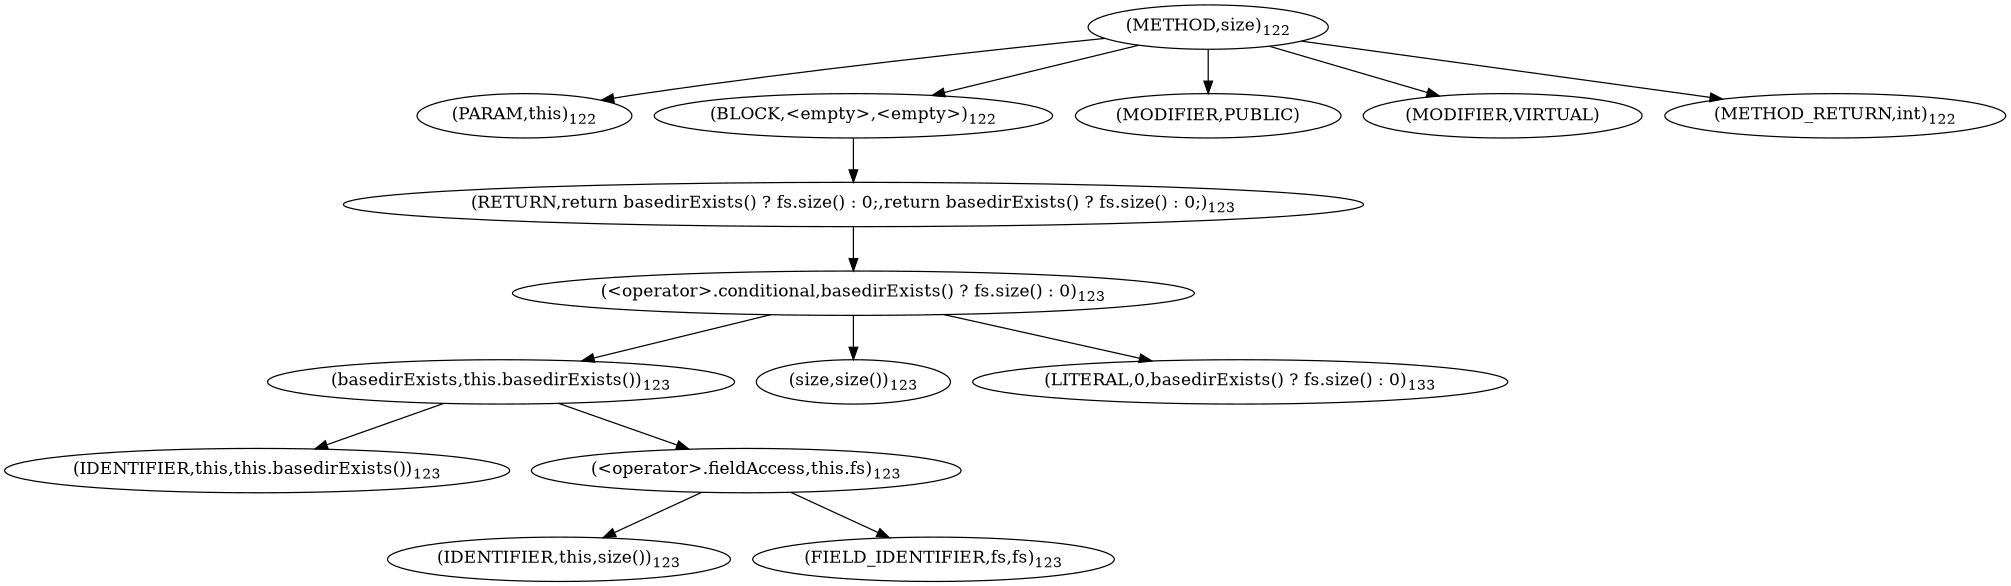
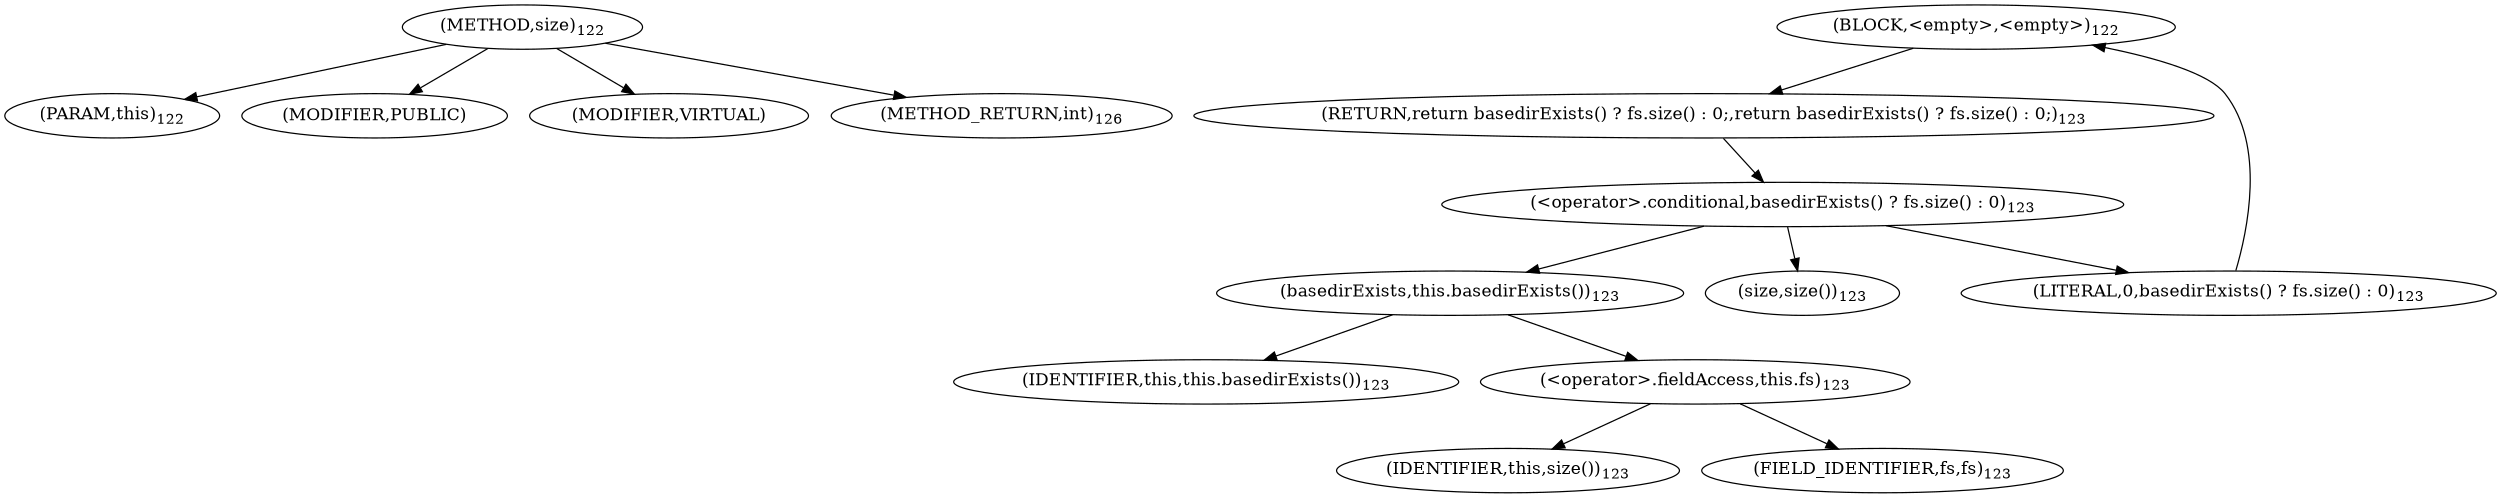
(1041, 69) -> (2238, 117)
(1942, 114) -> (1109, 114)
(1422, 380) -> (2410, 291)
